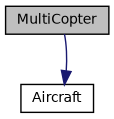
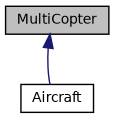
(66, 52) -> (48, 66)
